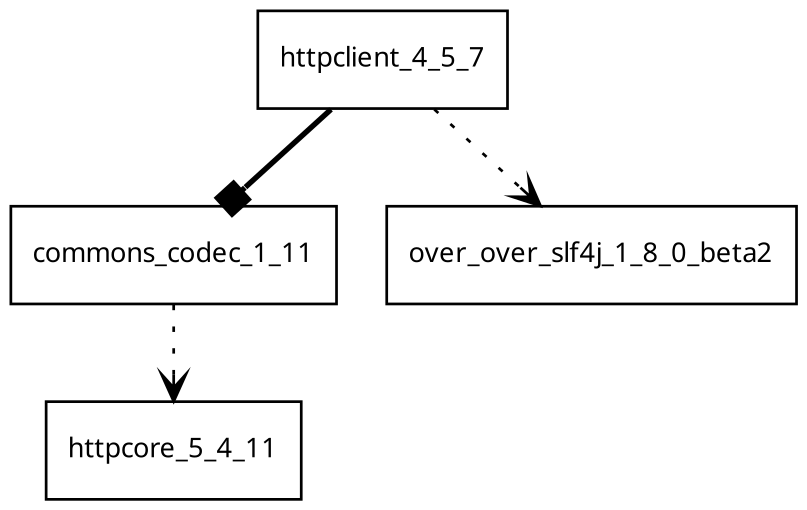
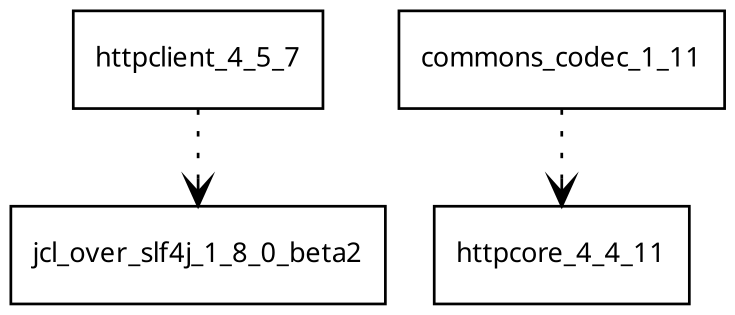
(288, 148) -> none
(592, 255) -> (198, 255)
(174, 451) -> (562, 255)
